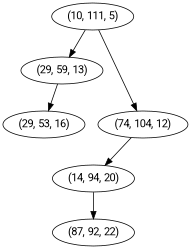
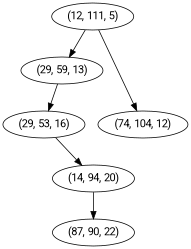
(93, 16) -> (93, 16)
(121, 149) -> (66, 149)
(93, 232) -> (93, 232)
